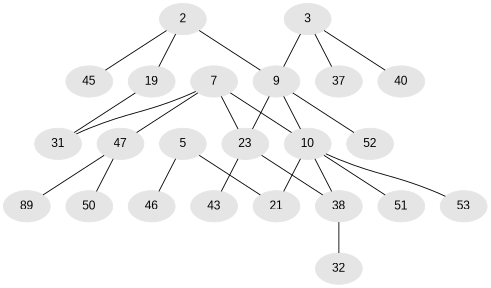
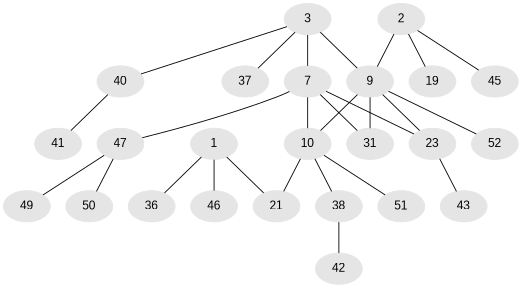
none -> (308, 50)
(105, 113) -> (370, 107)
none -> (58, 144)
(183, 144) -> (214, 144)
(288, 172) -> none
(27, 206) -> (27, 206)
none -> (152, 206)
(464, 206) -> none
(339, 269) -> (339, 269)
